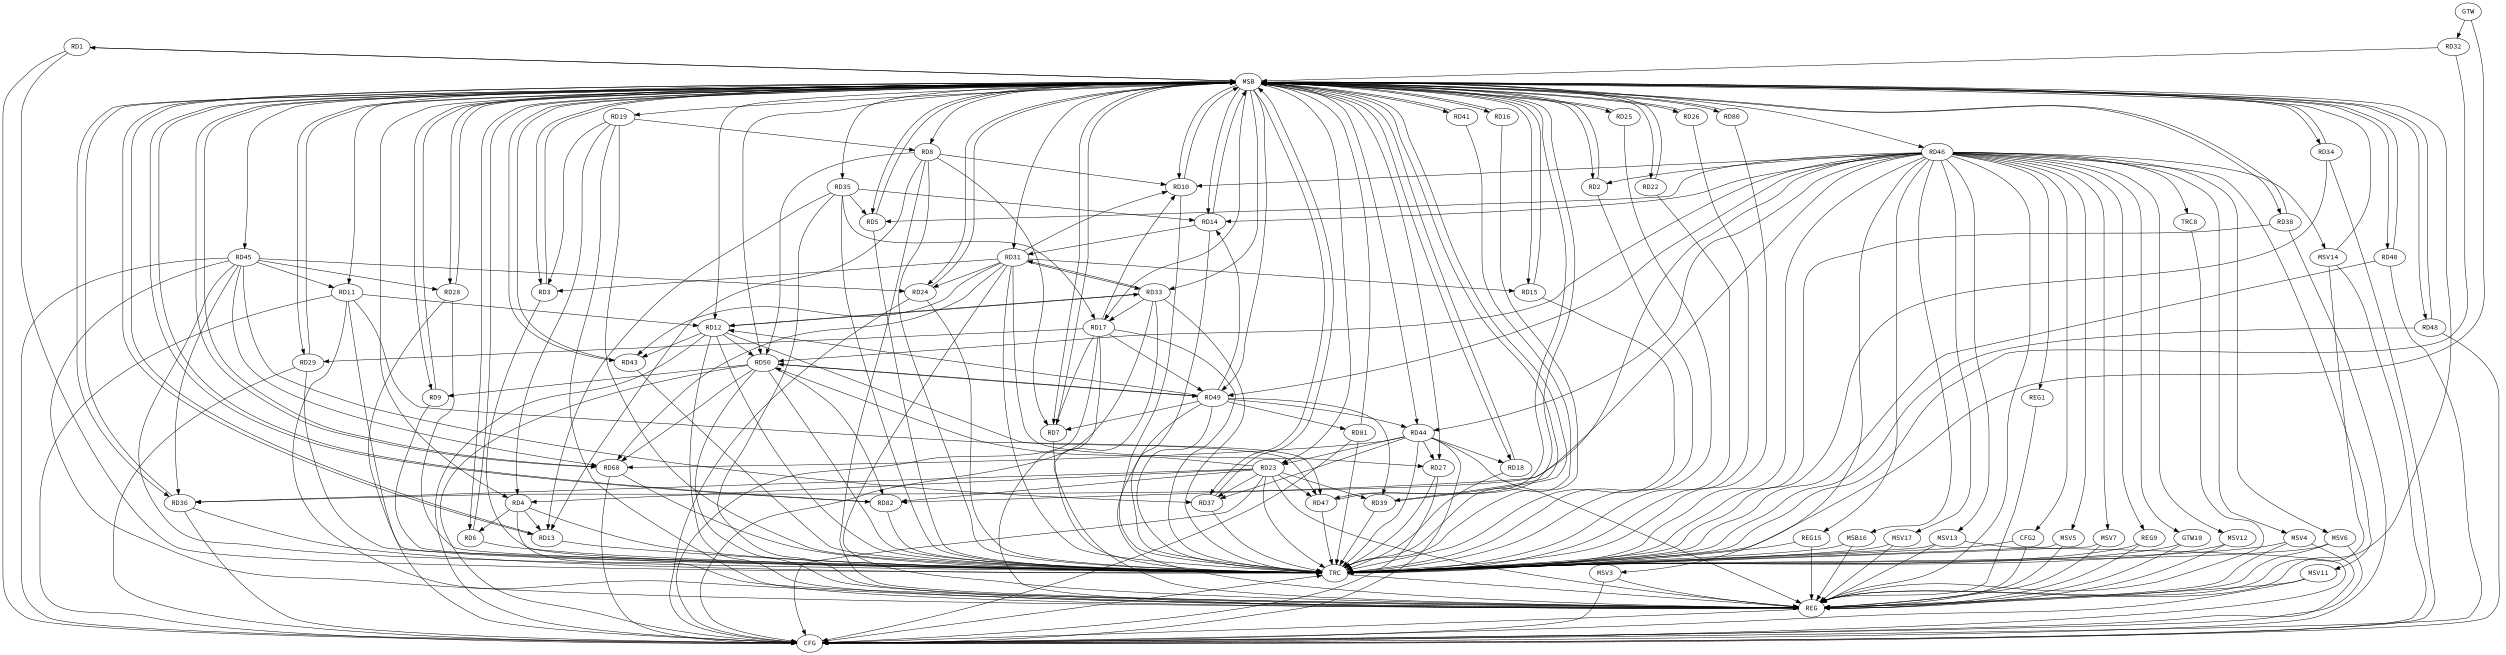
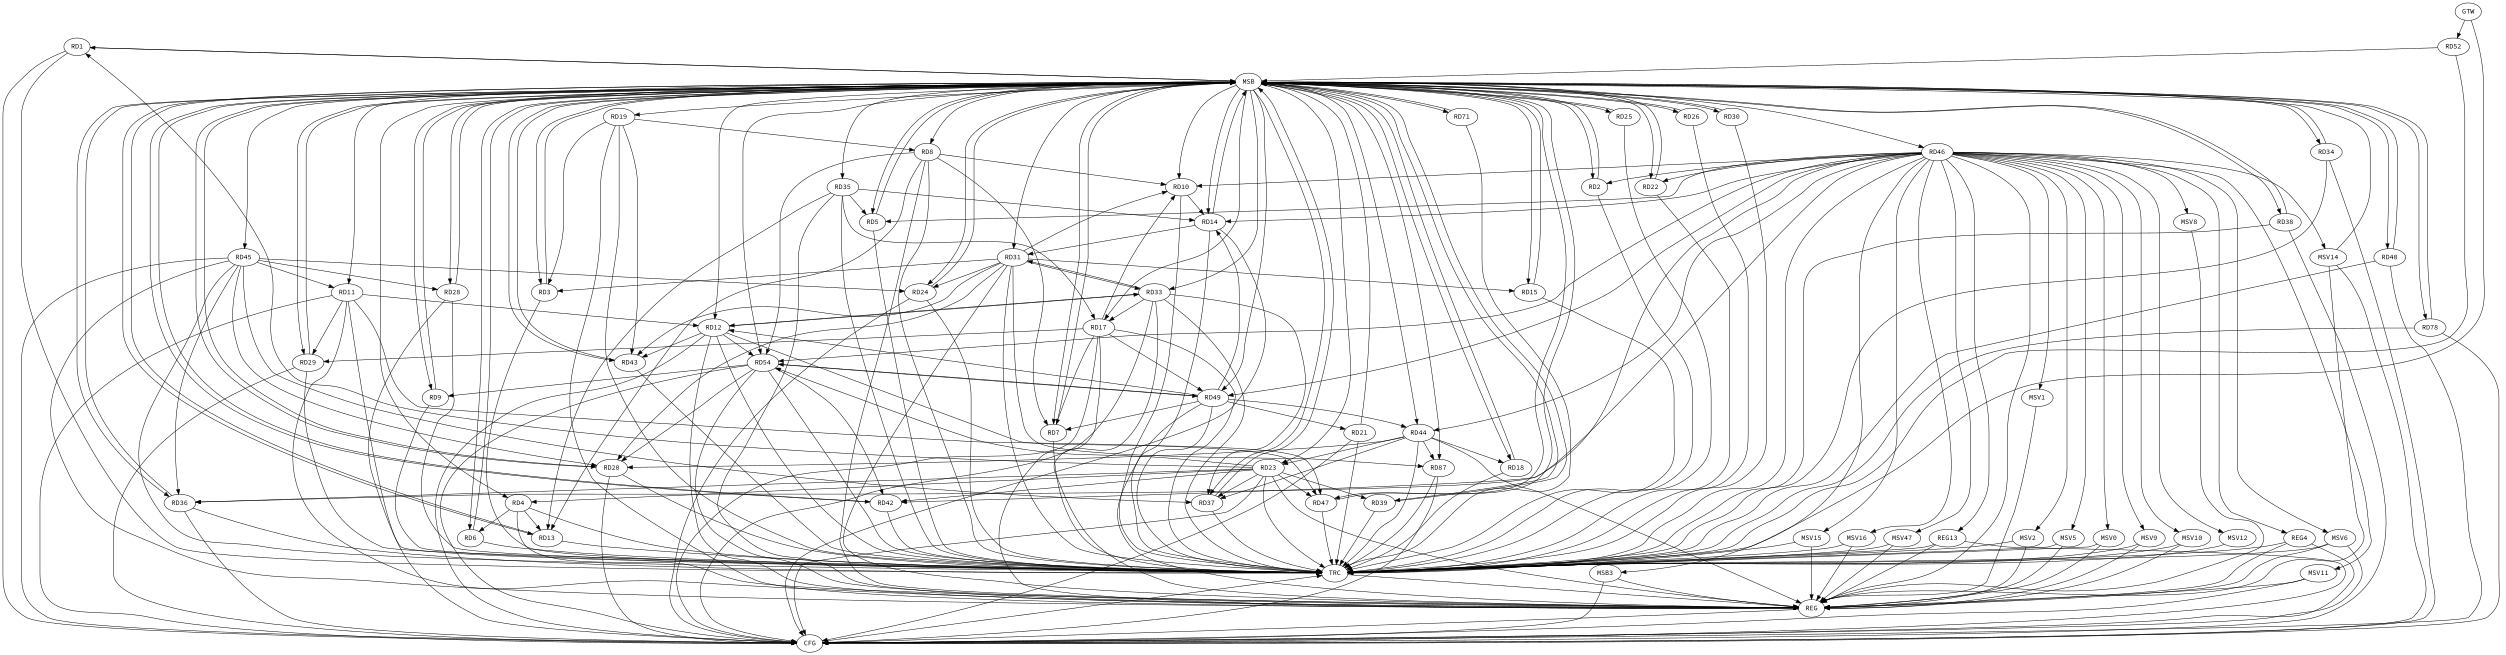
(2454, 47) -> (2454, 47)
(2352, 101) -> none
(1462, 117) -> (1462, 117)
(1502, 117) -> none
(1732, 117) -> (1732, 117)
(1198, 127) -> (1194, 203)
none -> (1794, 160)
(2189, 222) -> (2189, 222)
(565, 306) -> (638, 236)
none -> (329, 325)
(2430, 328) -> (2430, 328)
(763, 363) -> (763, 363)
none -> (1304, 368)
(2037, 398) -> (2037, 398)
(1335, 406) -> none
none -> (538, 428)
(1360, 433) -> (1360, 433)
(612, 468) -> (612, 468)
(1439, 468) -> (1439, 468)
(886, 503) -> (886, 503)
(1812, 538) -> (1812, 538)
(1857, 538) -> (1857, 538)
(1902, 538) -> (1902, 538)
(1948, 538) -> (1948, 538)
(2028, 538) -> (2028, 538)
(2109, 538) -> (2109, 538)
(2149, 538) -> (2149, 538)
(2192, 538) -> (2192, 538)
(2300, 538) -> (2300, 538)
(1605, 573) -> (1605, 573)
(2101, 586) -> none
(1201, 622) -> (1073, 467)
